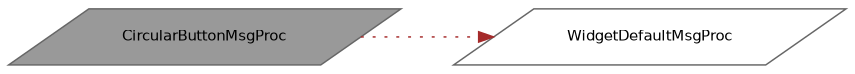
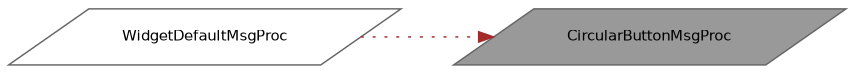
(420, 37) -> (420, 37)
